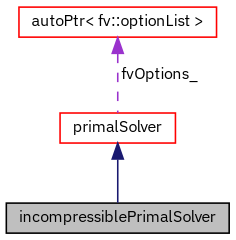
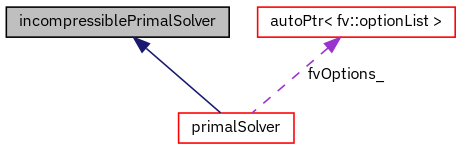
(118, 181) -> (183, 81)
